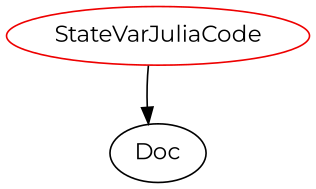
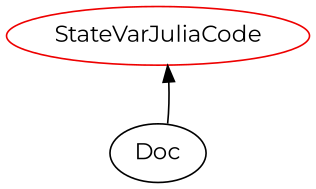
(147, 86) -> (169, 103)
